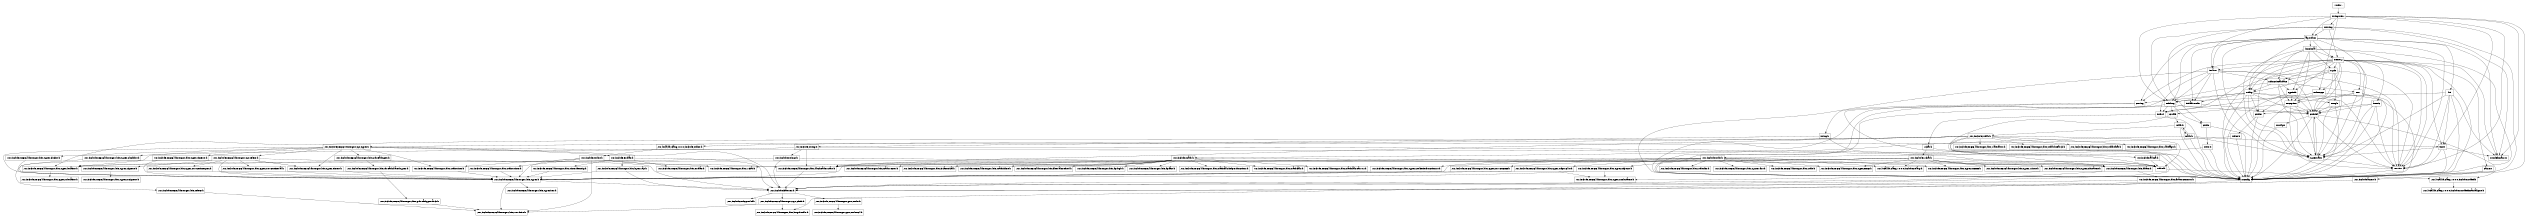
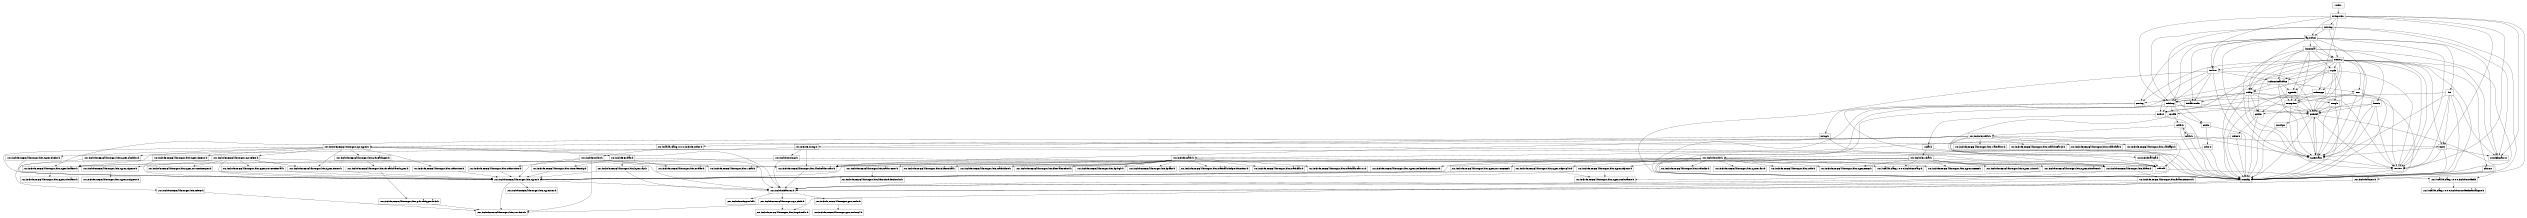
(2345, 83) -> none
(518, 162) -> none
none -> (872, 180)
